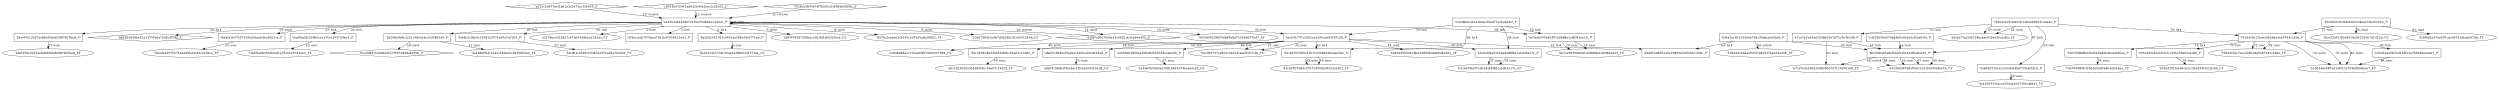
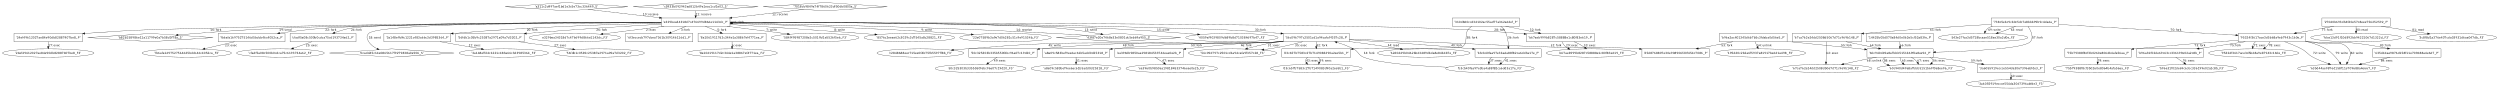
(1402, 30) -> (1390, 63)
(405, 45) -> (505, 24)
(2041, 47) -> (1957, 60)
